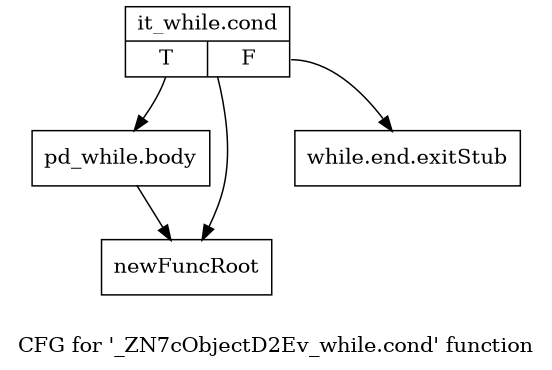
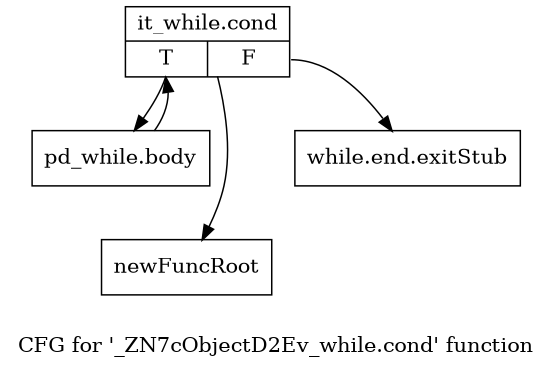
(150, 206) -> (164, 113)
